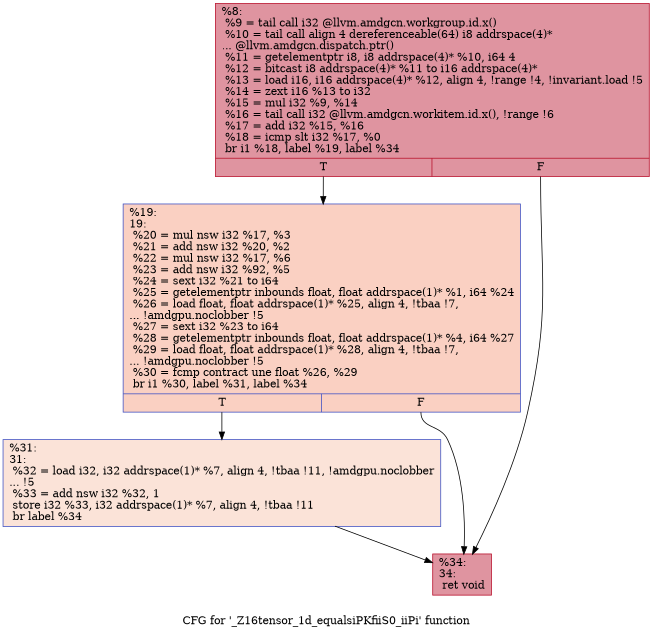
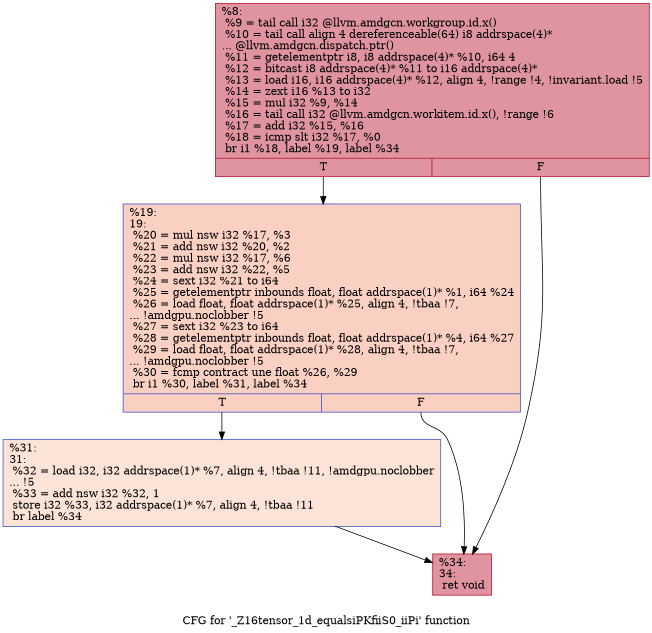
(210, 270) -> (210, 270)
